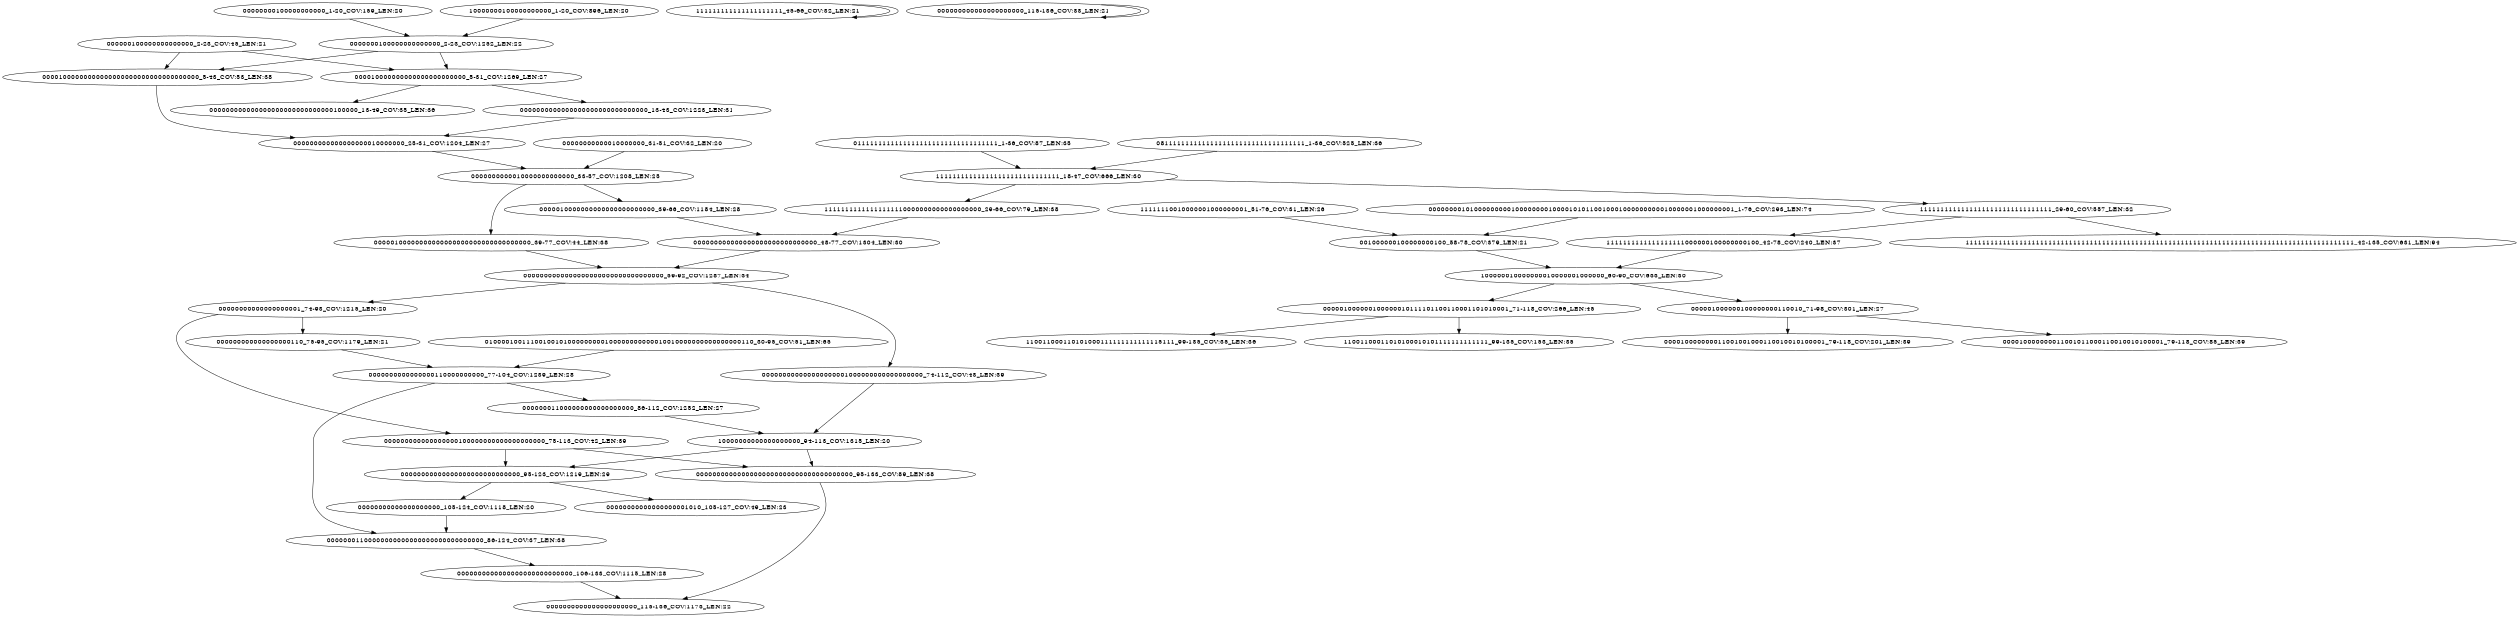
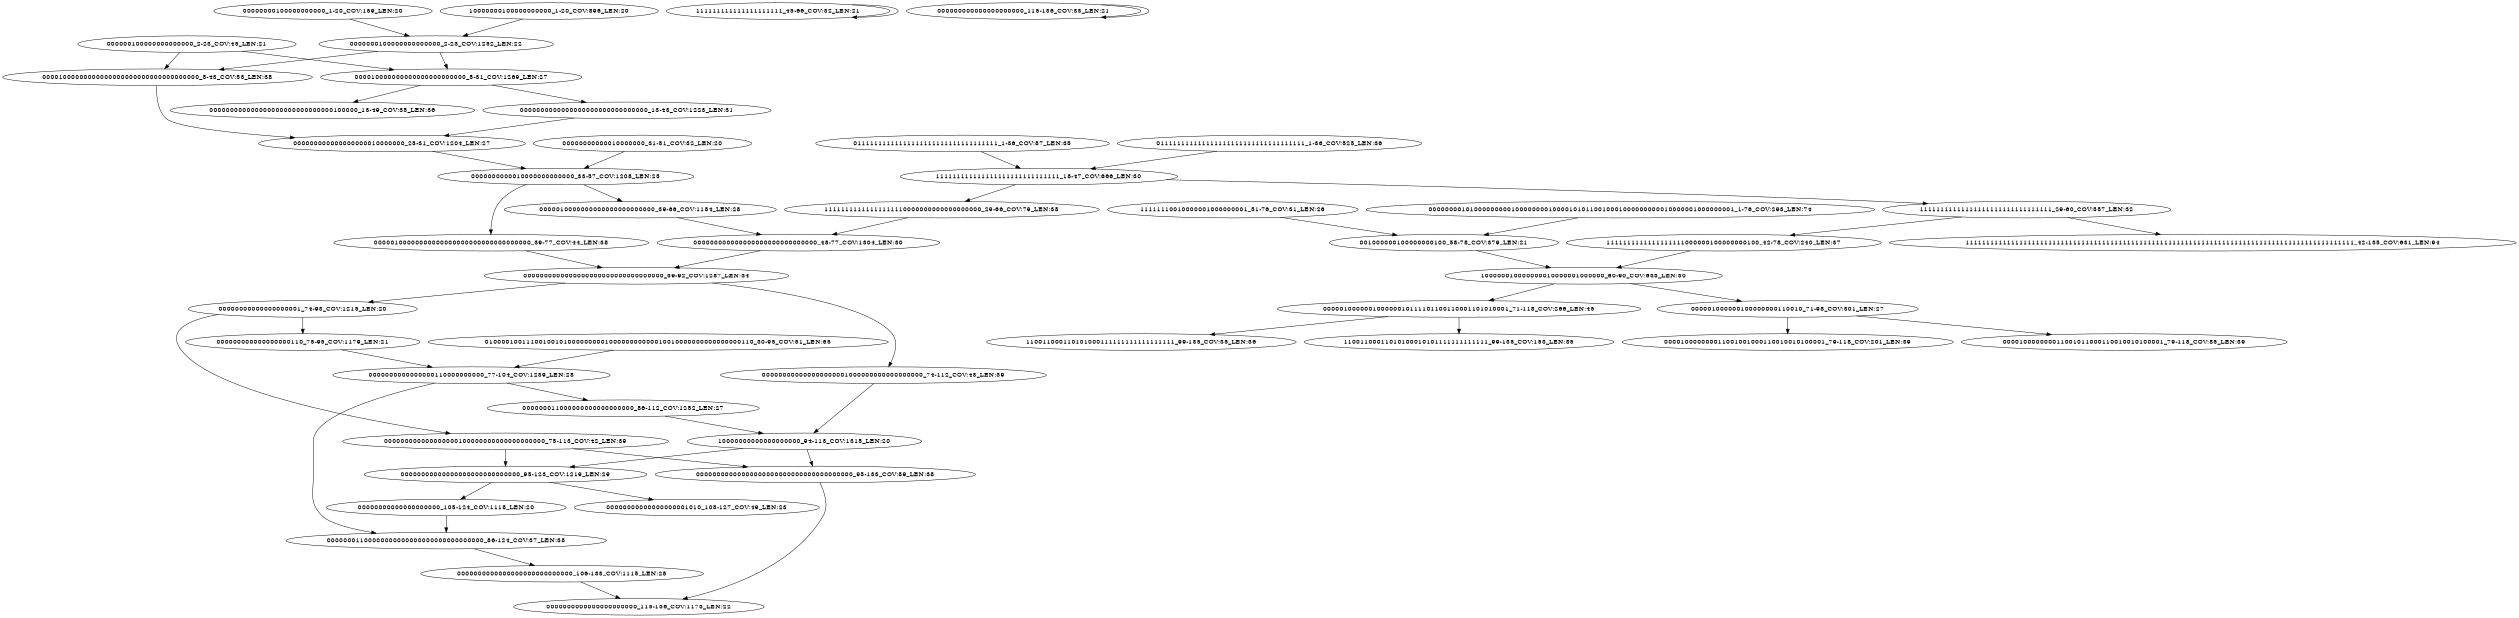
(1270, 143) -> (1270, 143)
(1141, 342) -> (1141, 342)
